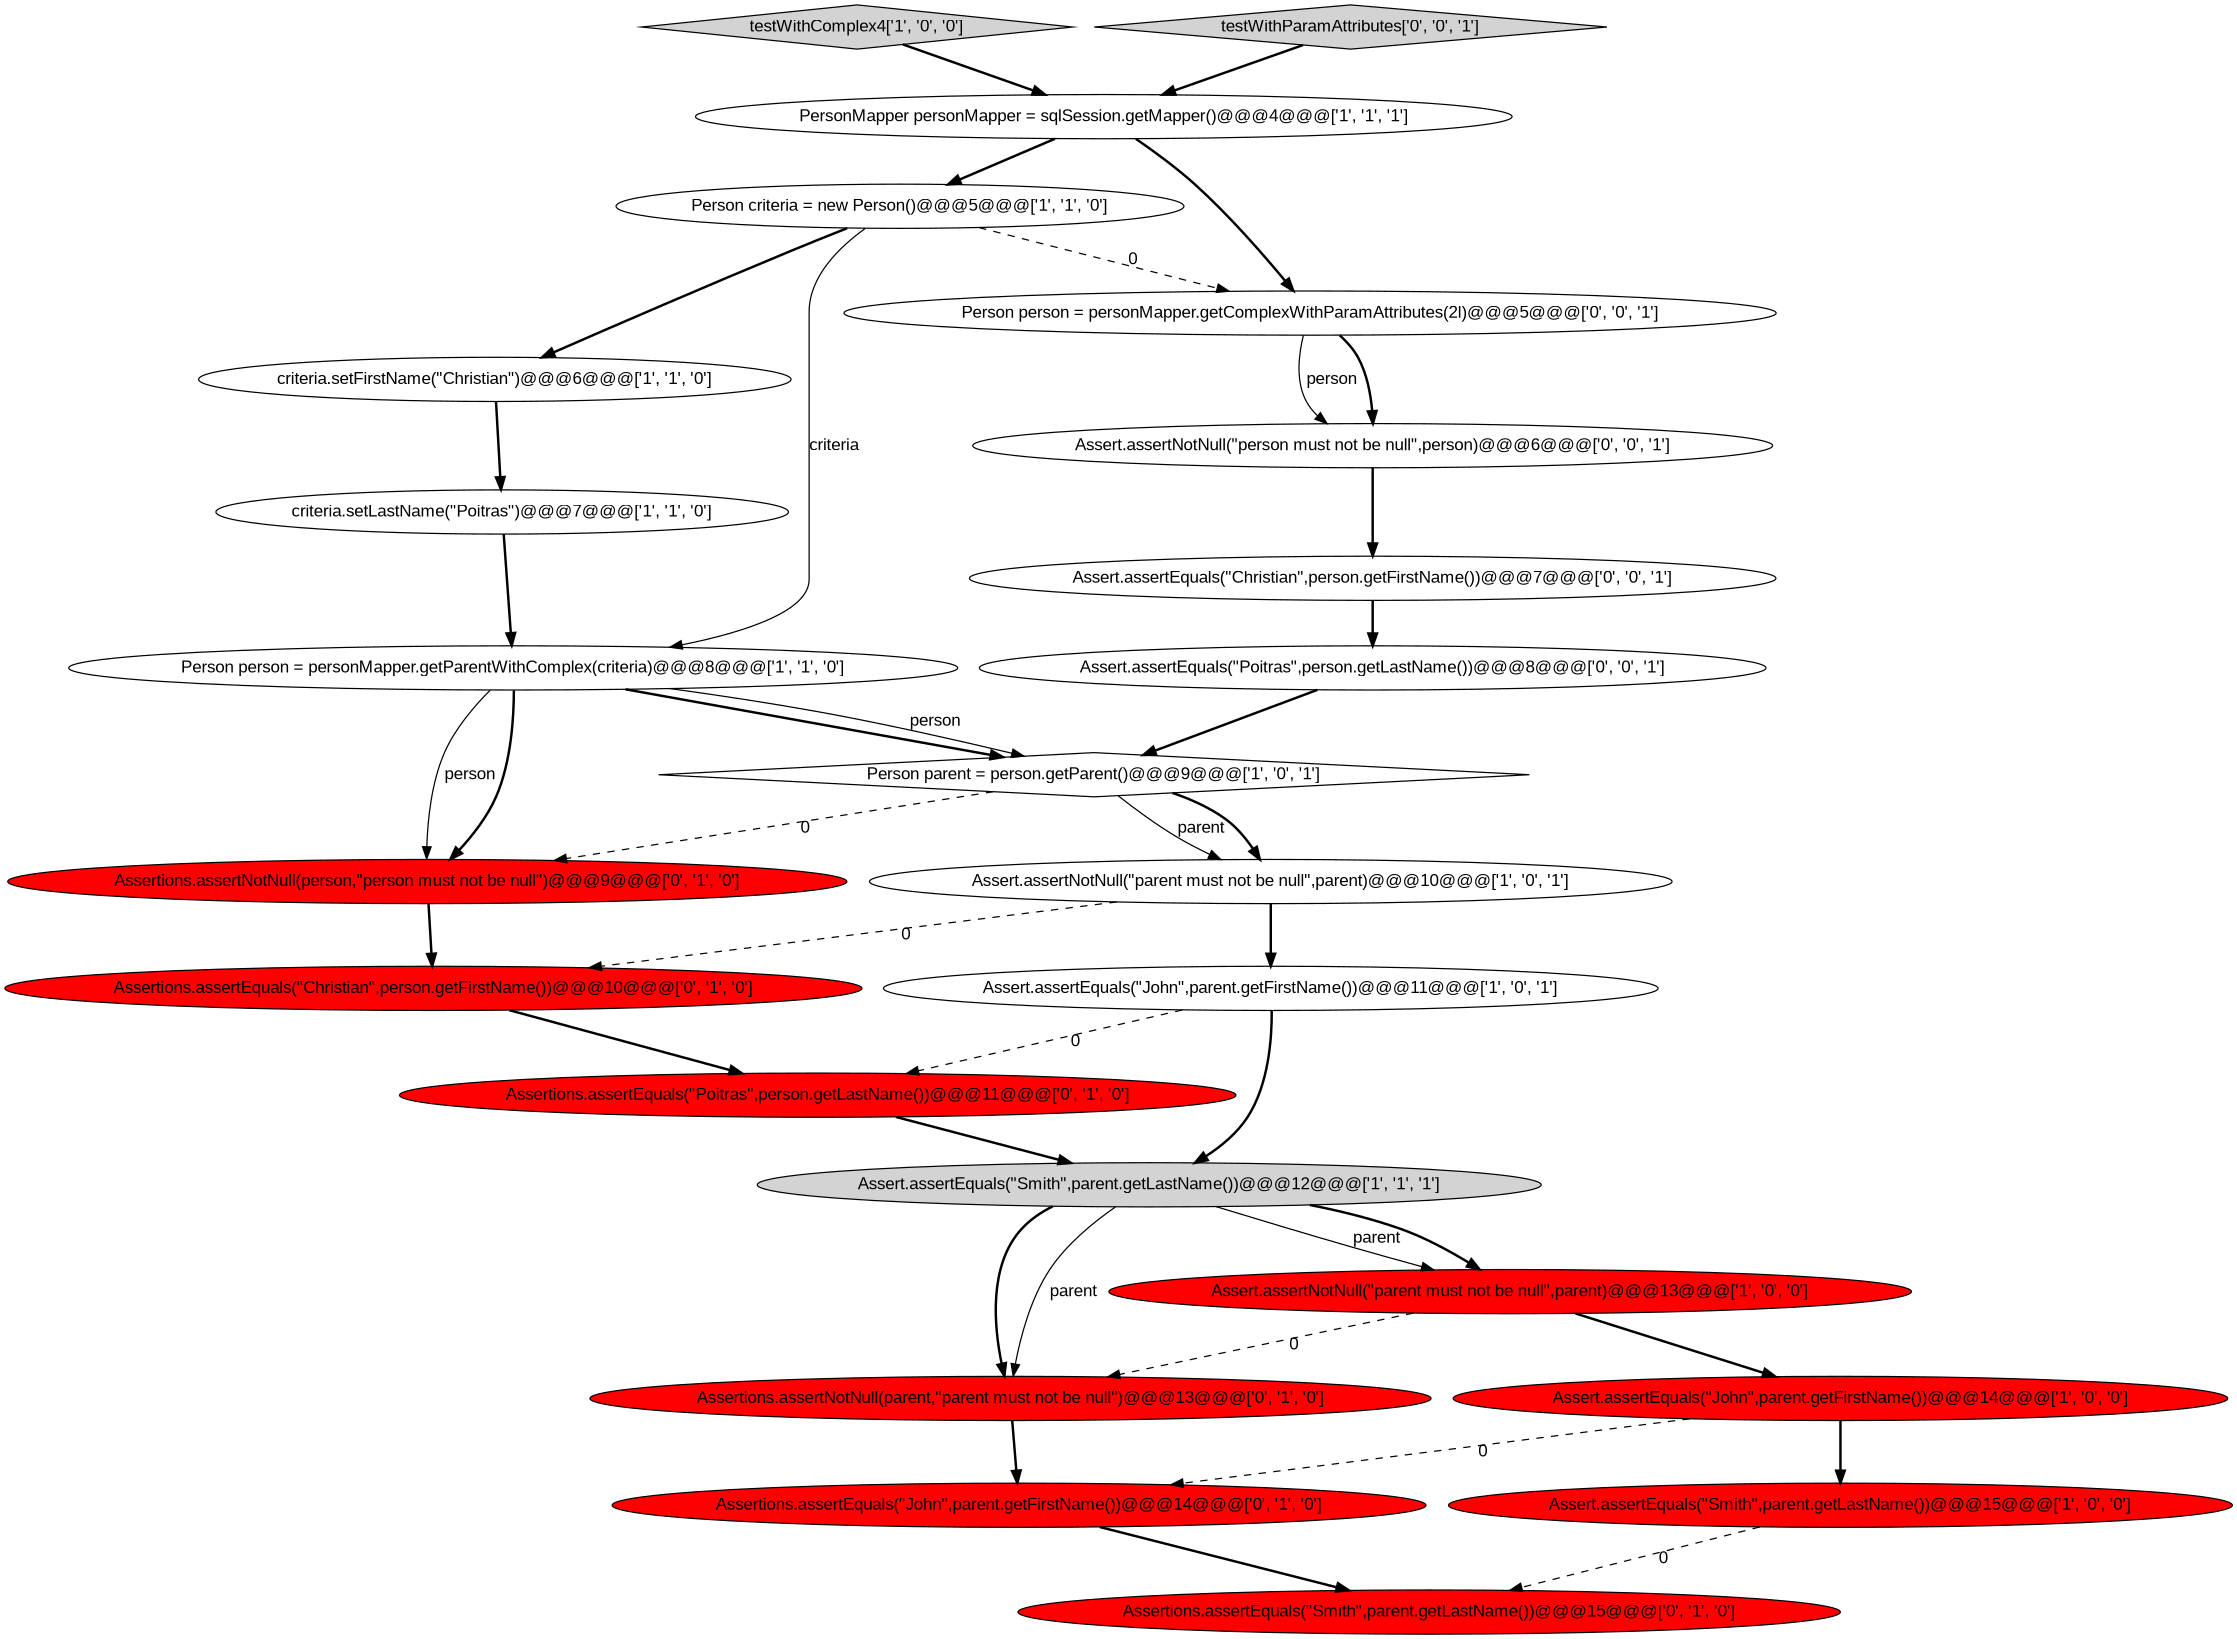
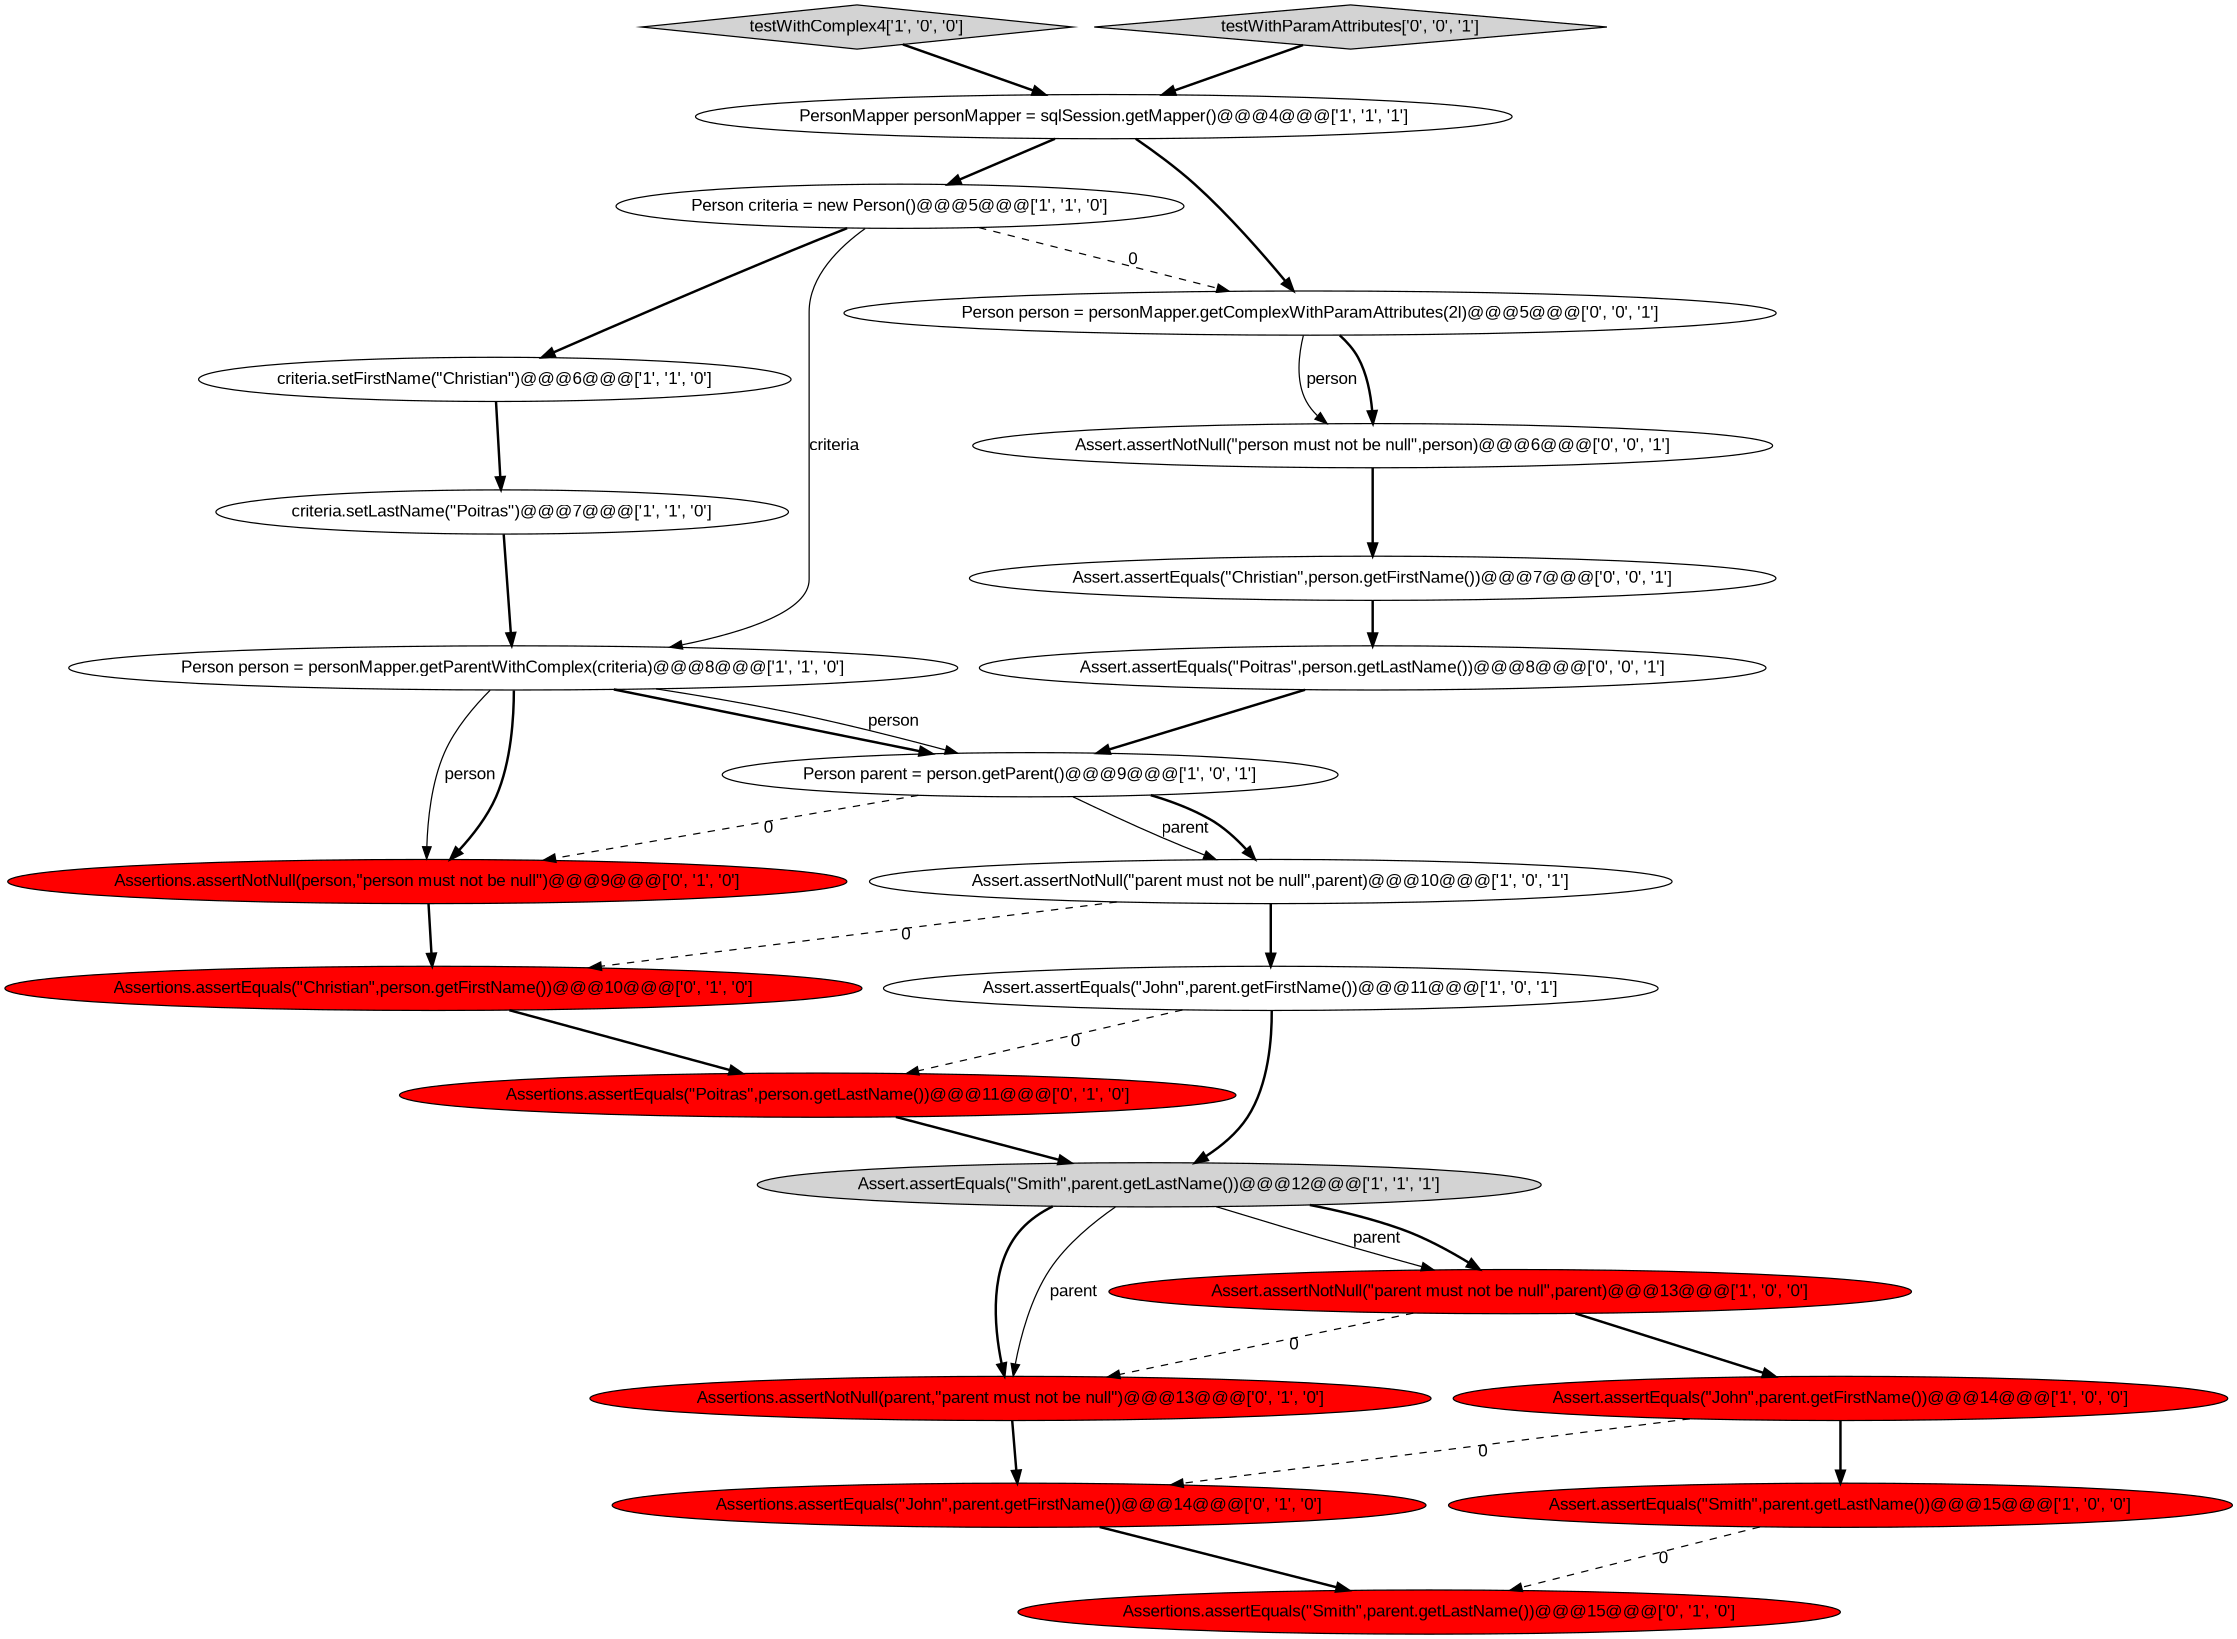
(1094, 775) -> (1030, 775)
